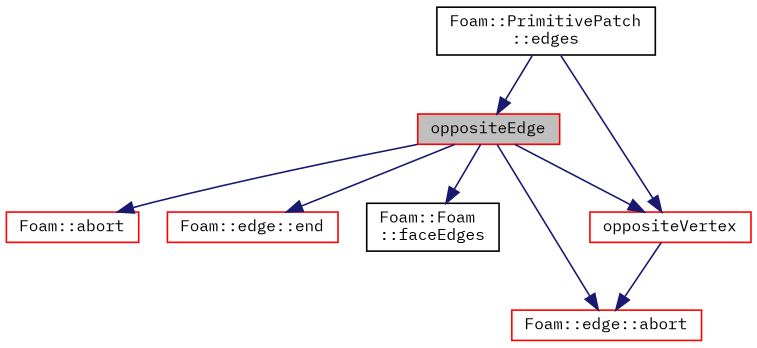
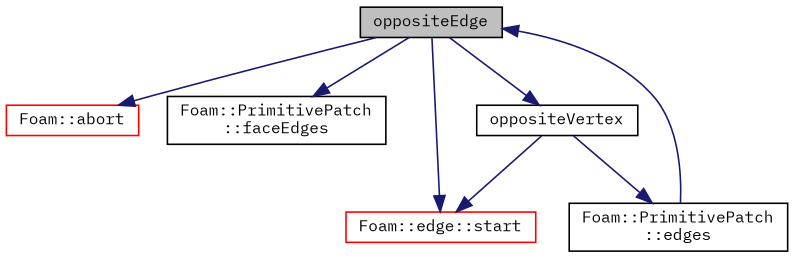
(607, 127) -> (607, 164)
(489, 129) -> (431, 22)
(253, 227) -> none
(433, 227) -> (277, 120)
(670, 227) -> (557, 120)
(607, 325) -> (441, 227)
